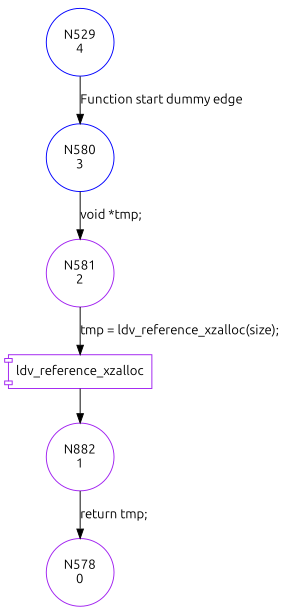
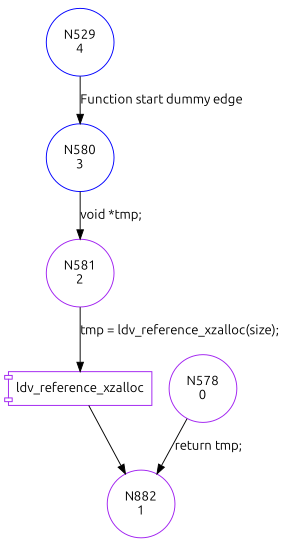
(80, 510) -> (174, 442)
